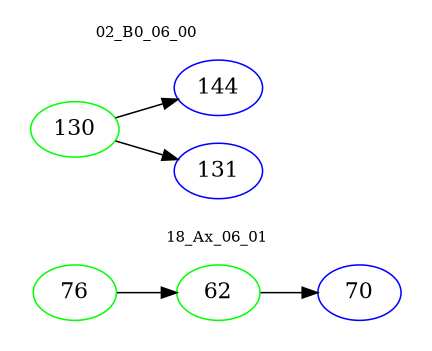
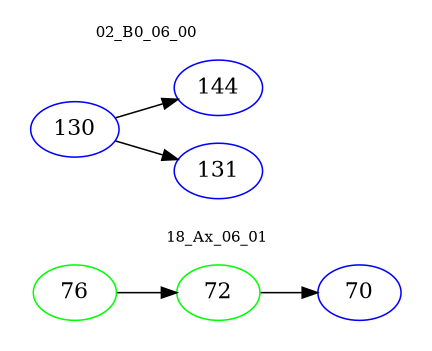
(75, 129) -> (75, 129)
(218, 293) -> (218, 293)
